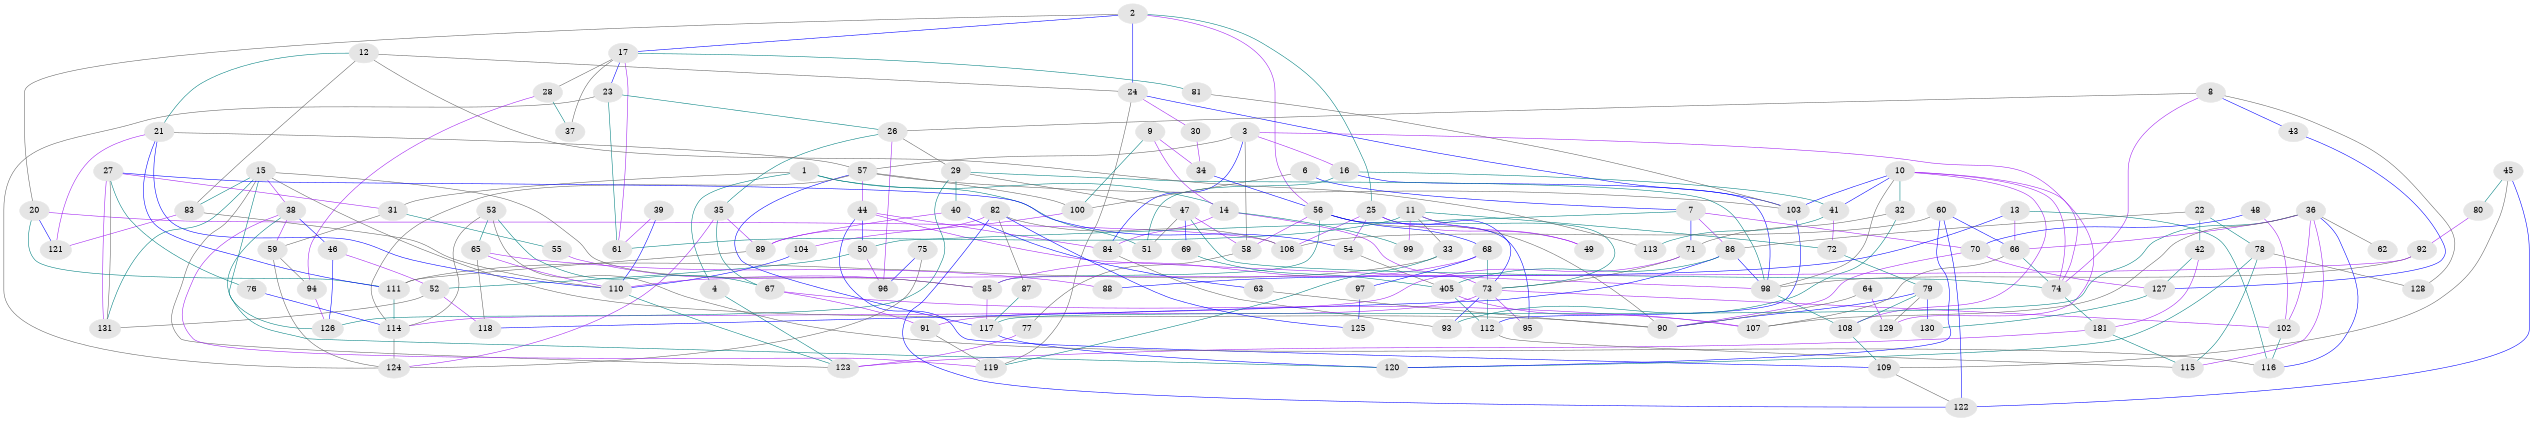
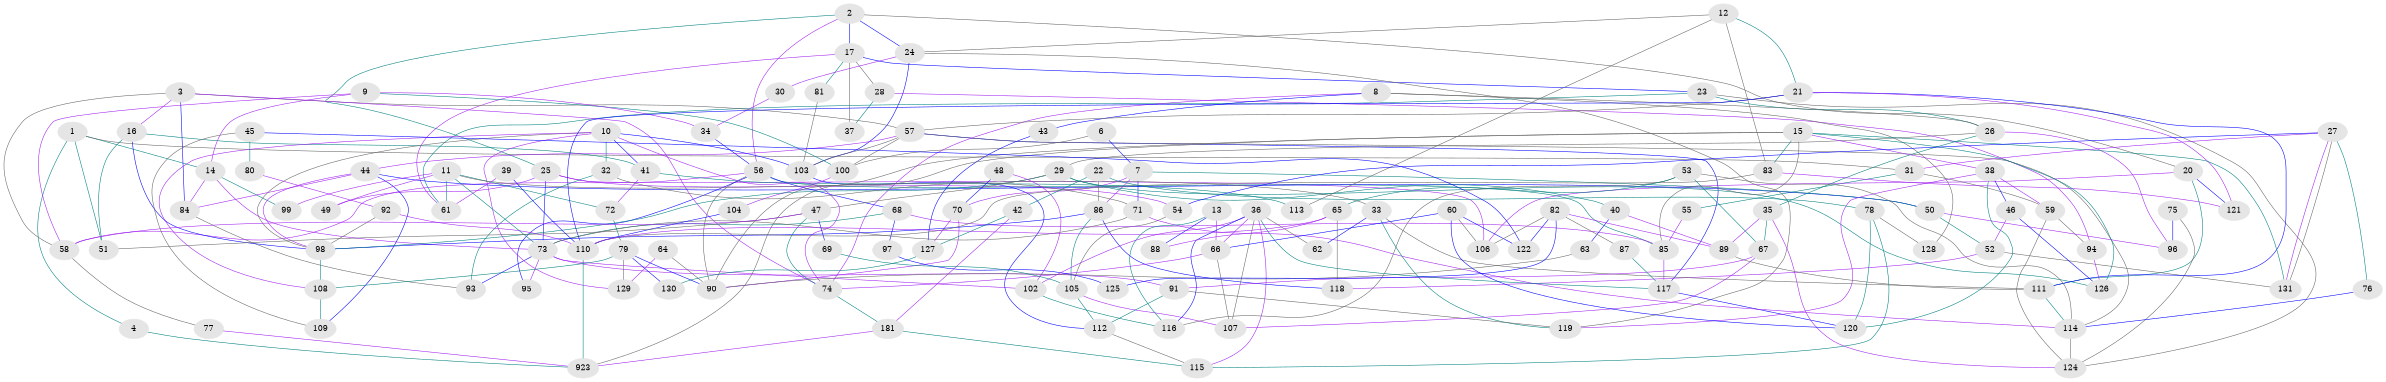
none -> (139, 109)
none -> (1343, 233)
(2036, 270) -> (1023, 278)
(1447, 289) -> (1072, 289)
(1487, 309) -> (1141, 307)
(843, 368) -> (583, 368)
(1923, 388) -> none
